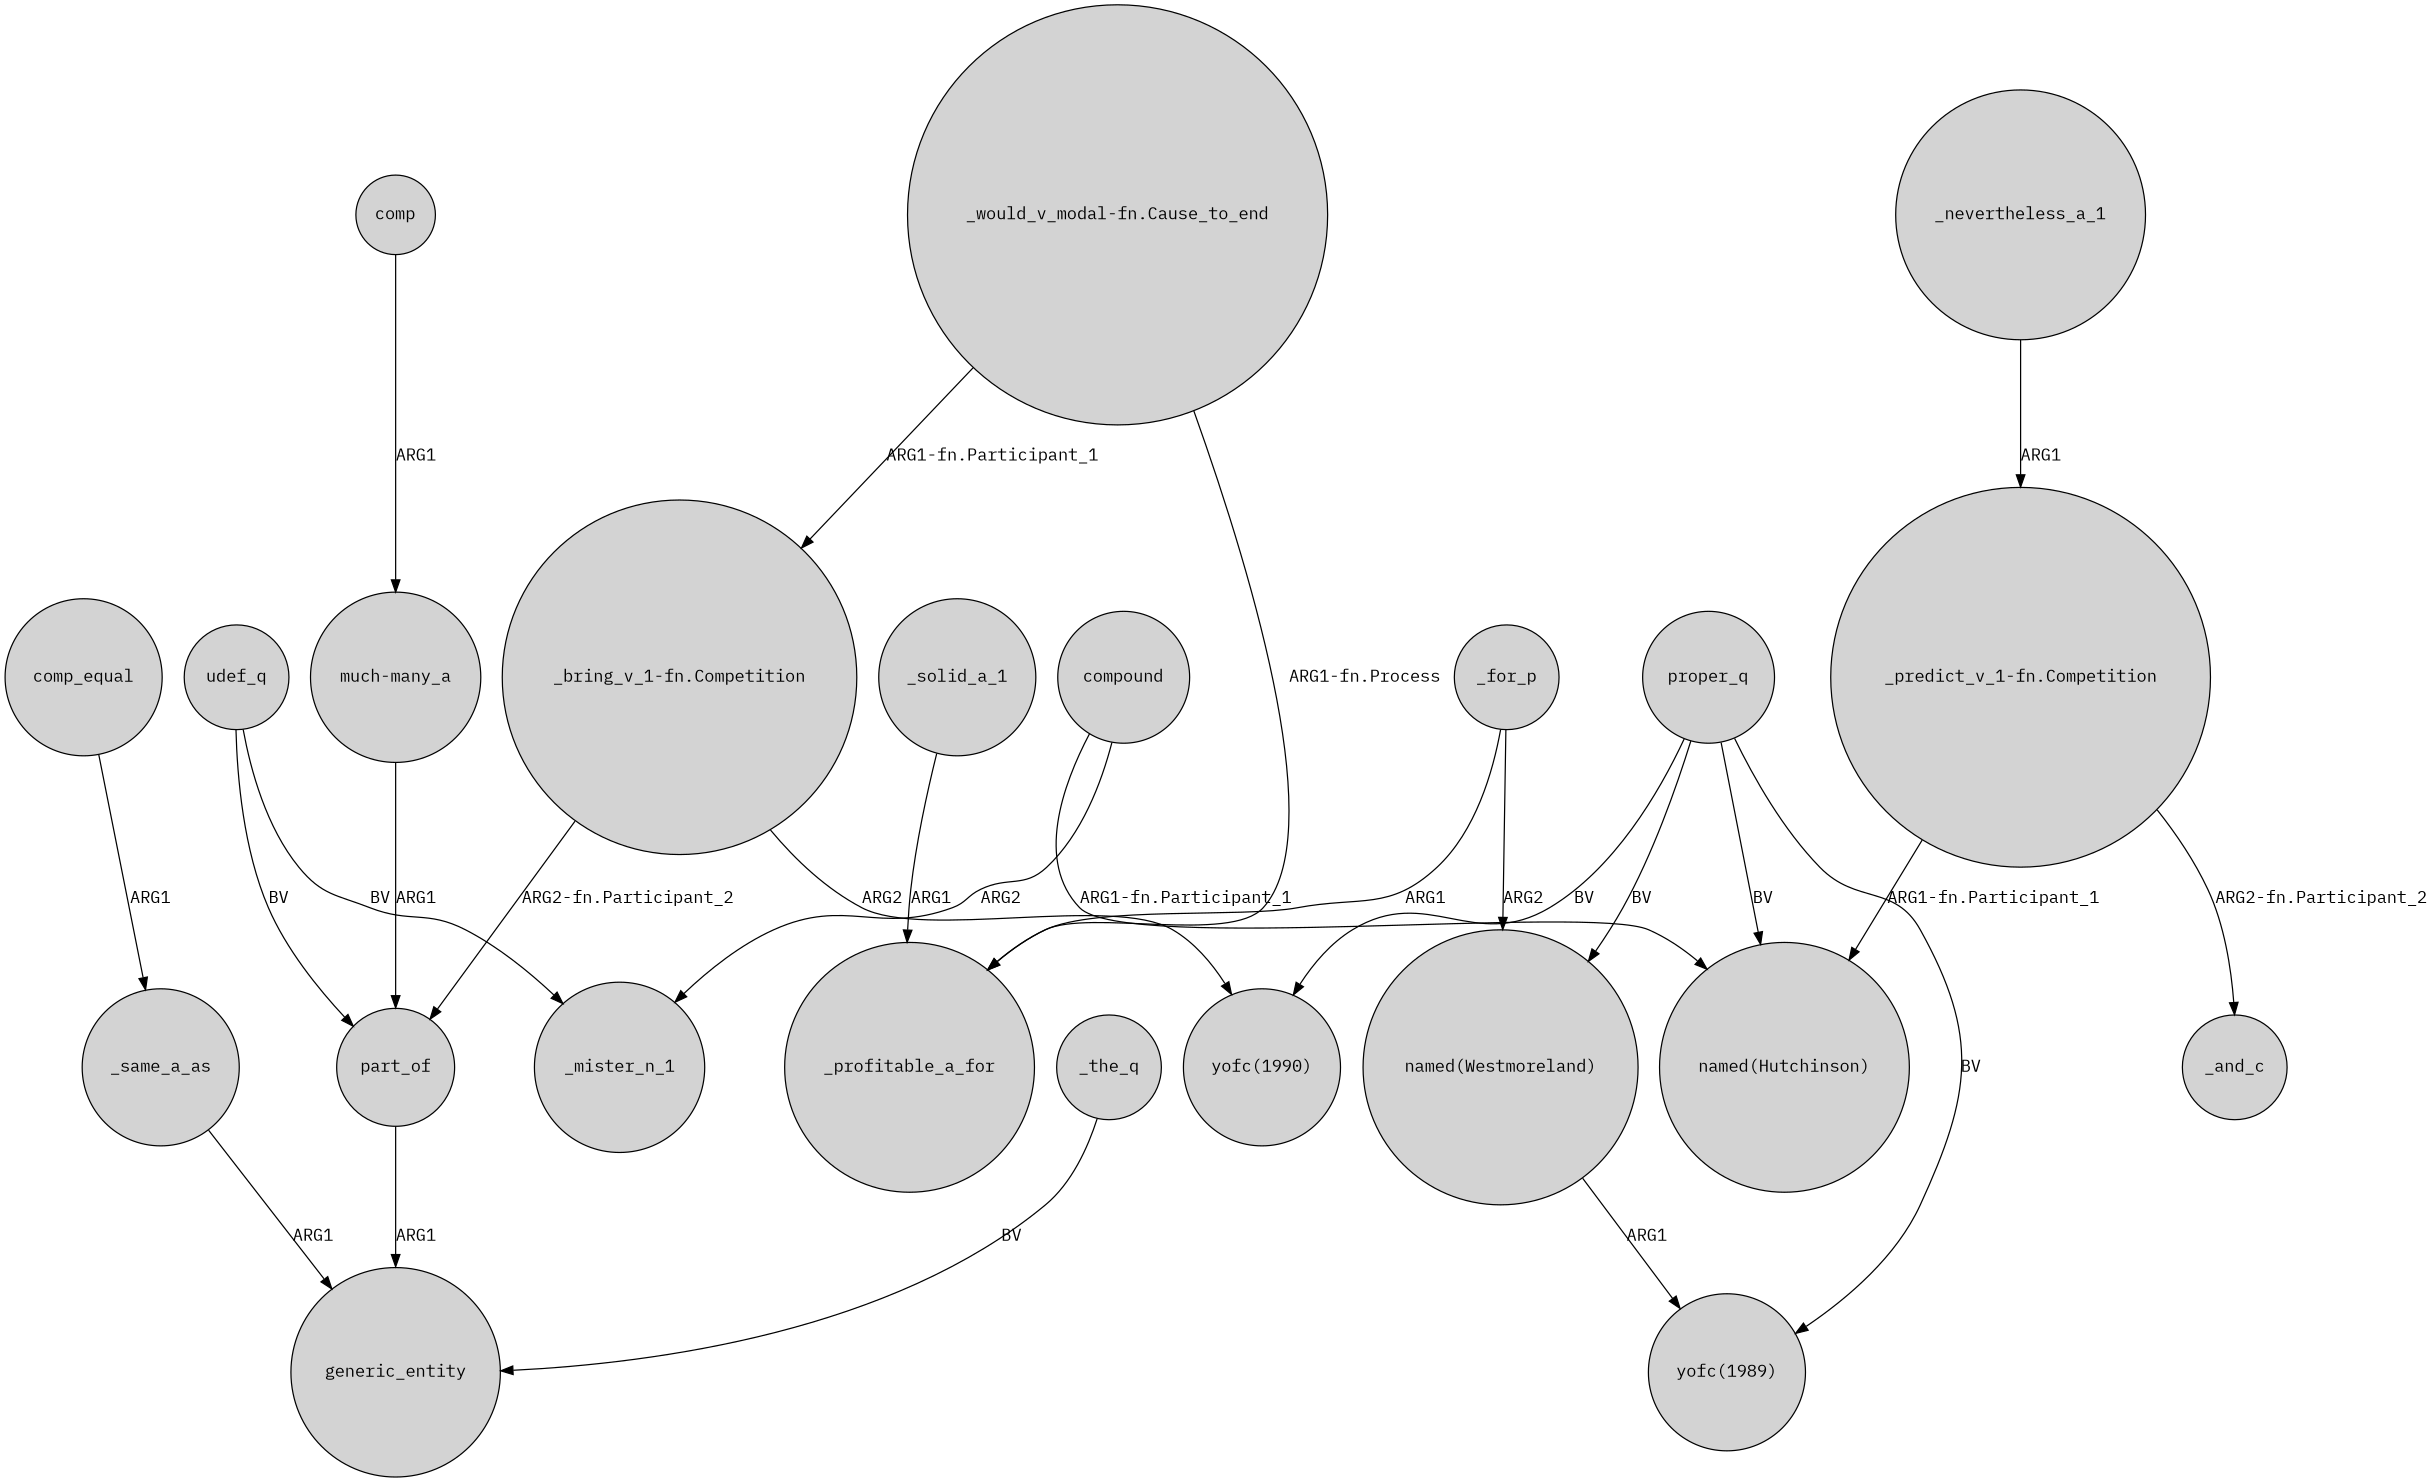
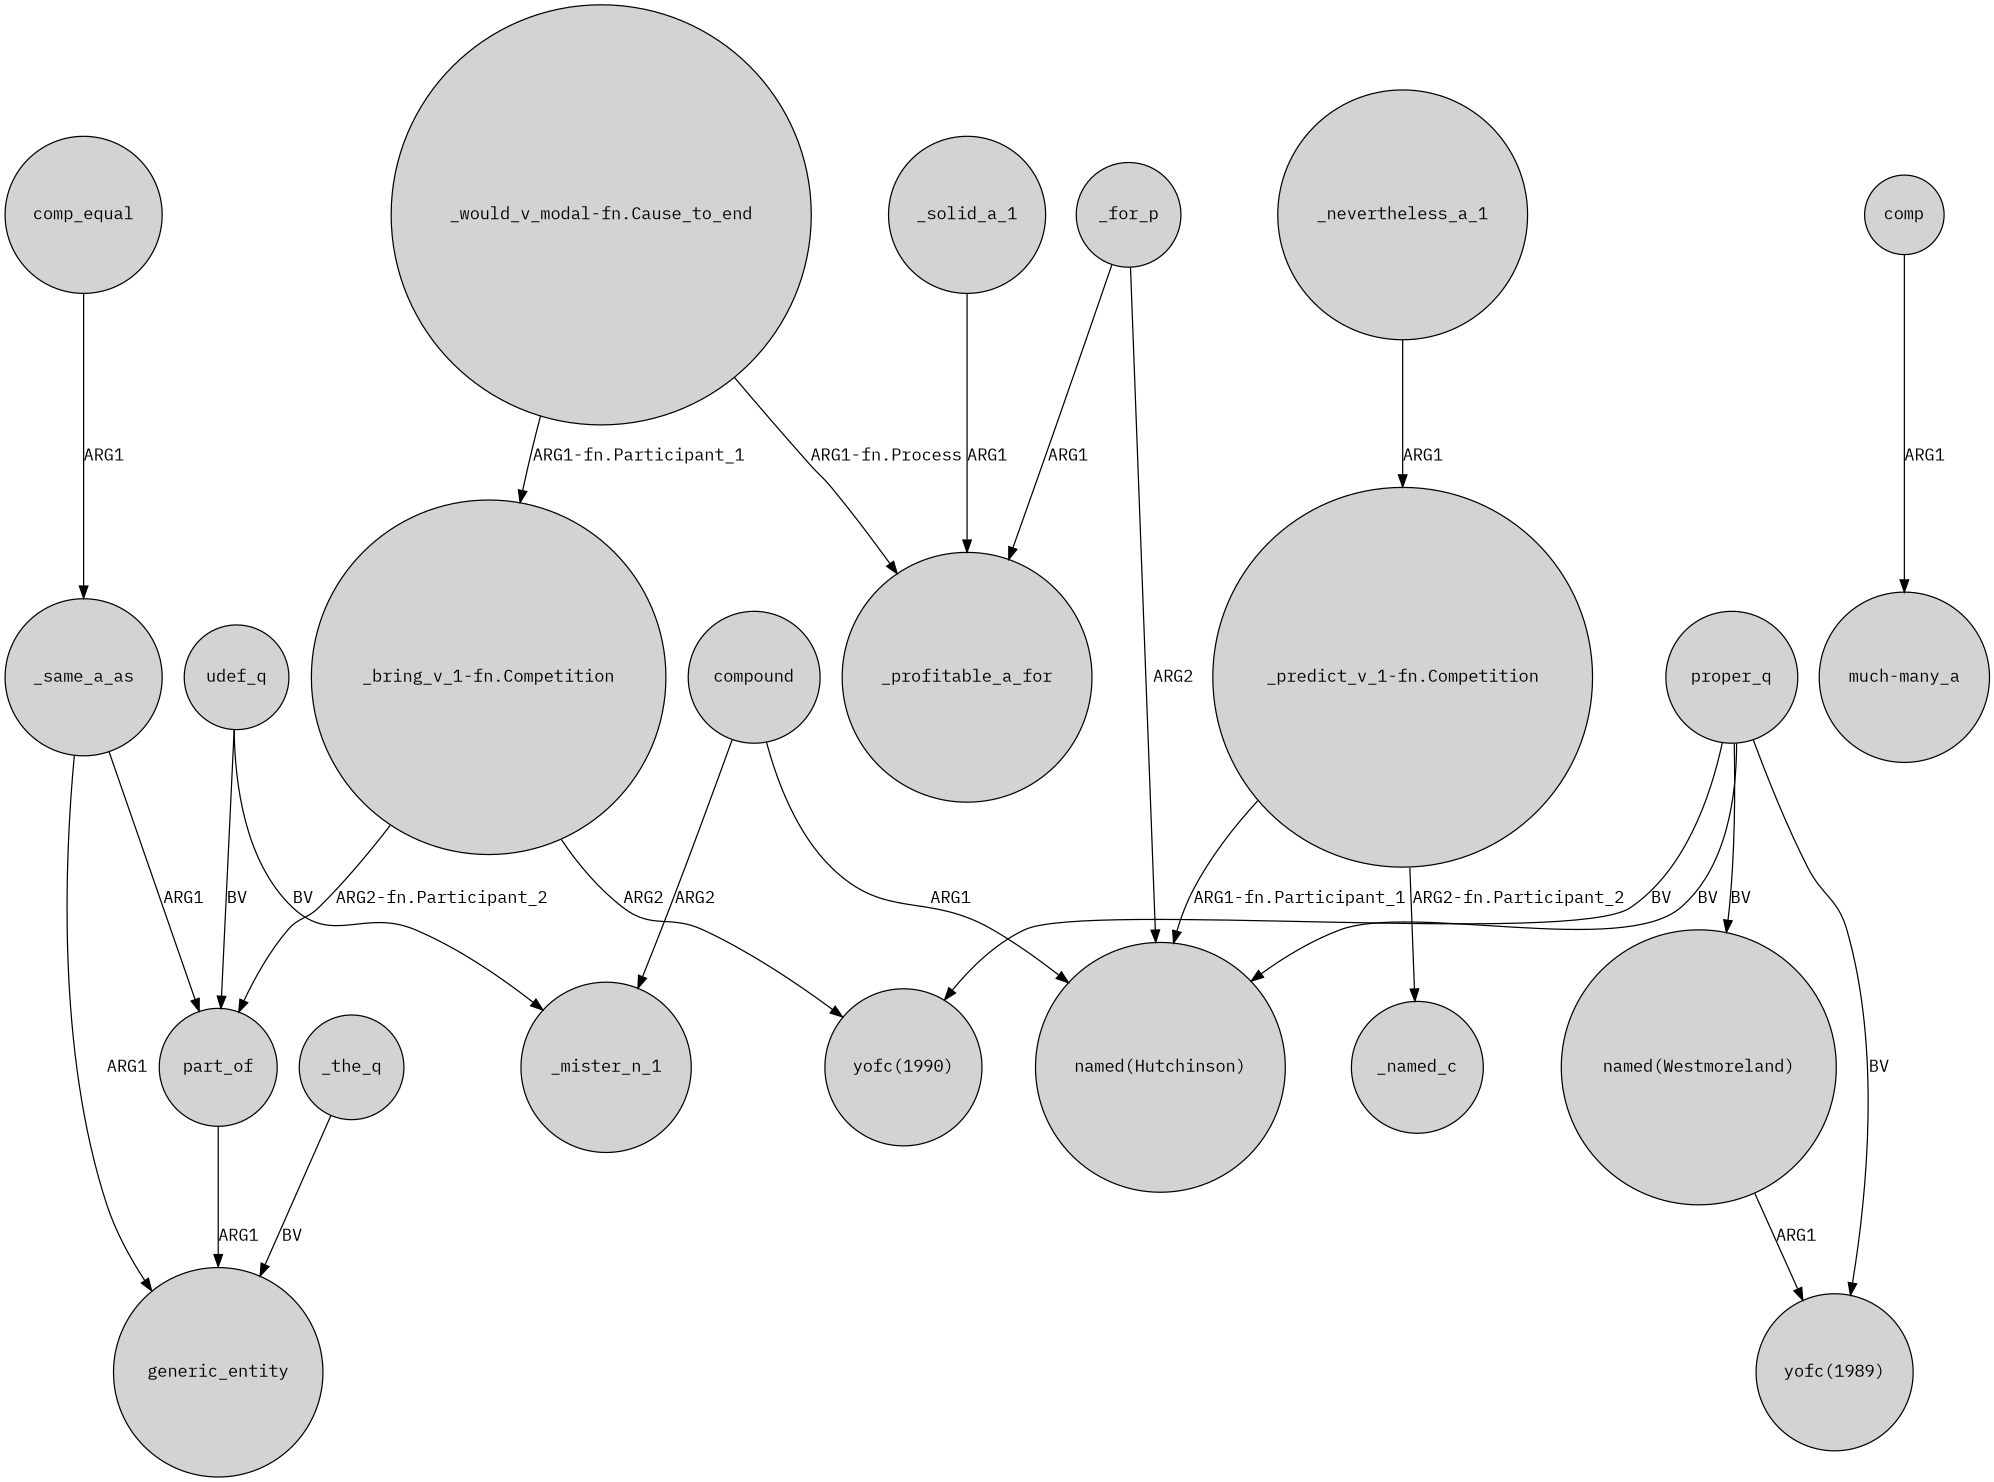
(1504, 824) -> (1143, 599)
(396, 879) -> (152, 876)
(1186, 899) -> (951, 899)
(2235, 1067) -> (1417, 1067)
